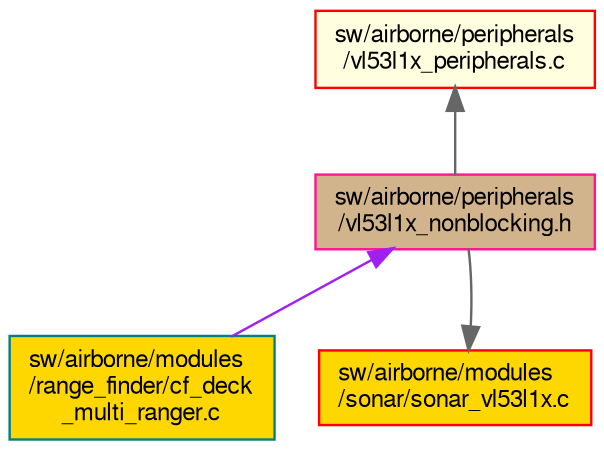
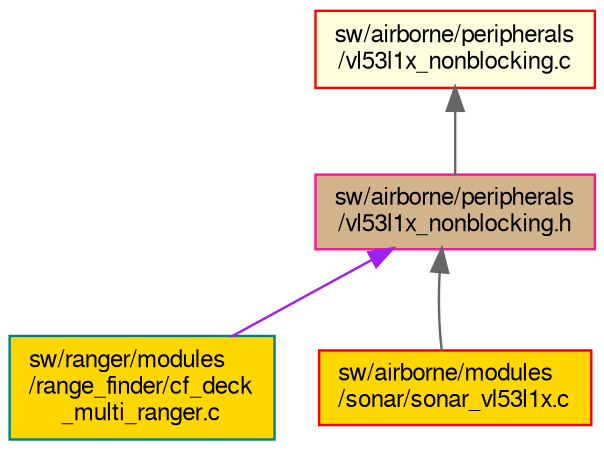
(455, 49) -> (455, 49)
(471, 287) -> (439, 311)
(142, 388) -> (142, 388)
